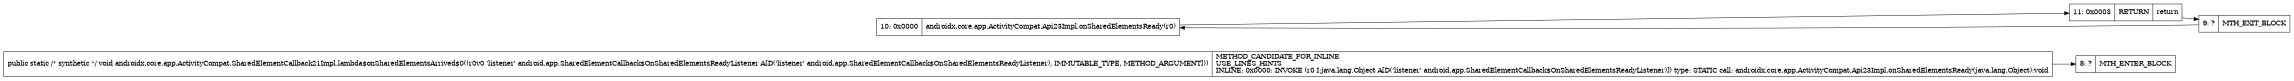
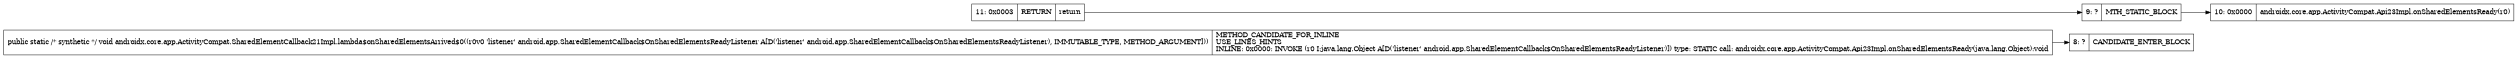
(1622, 19) -> none
(2254, 23) -> (2141, 12)
(2136, 64) -> (2141, 42)
